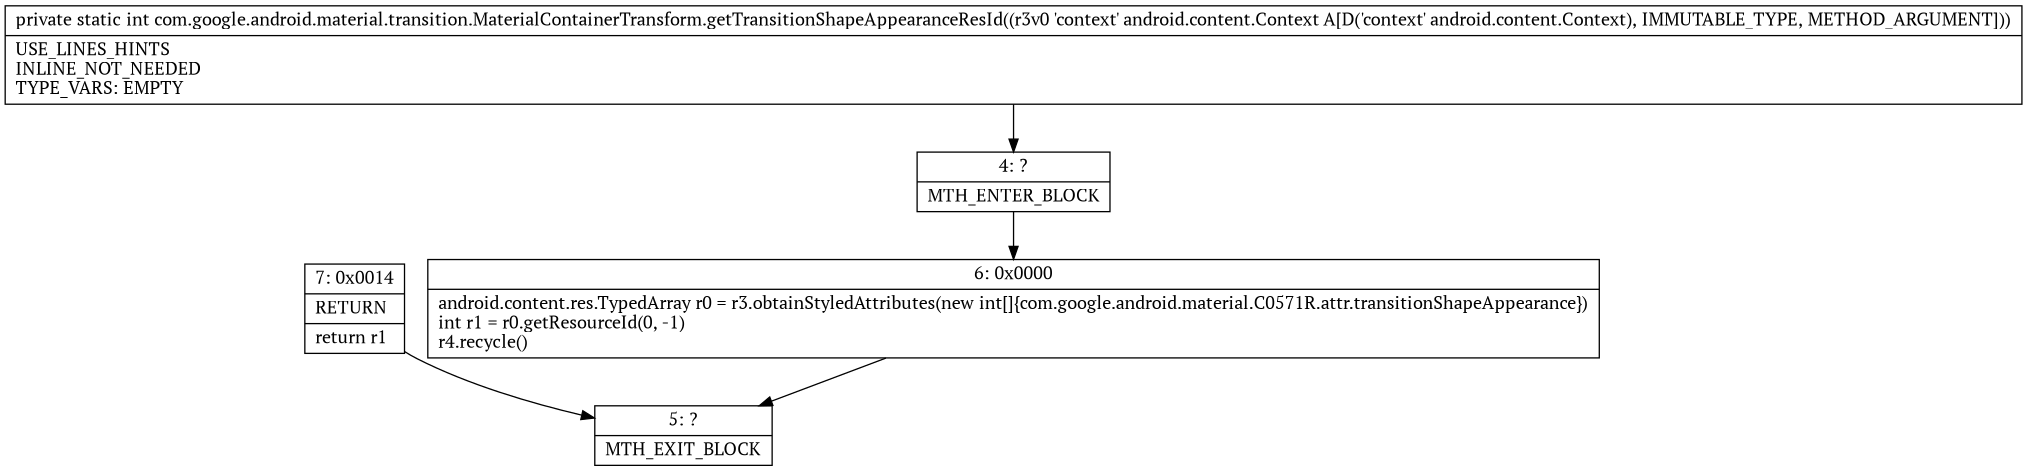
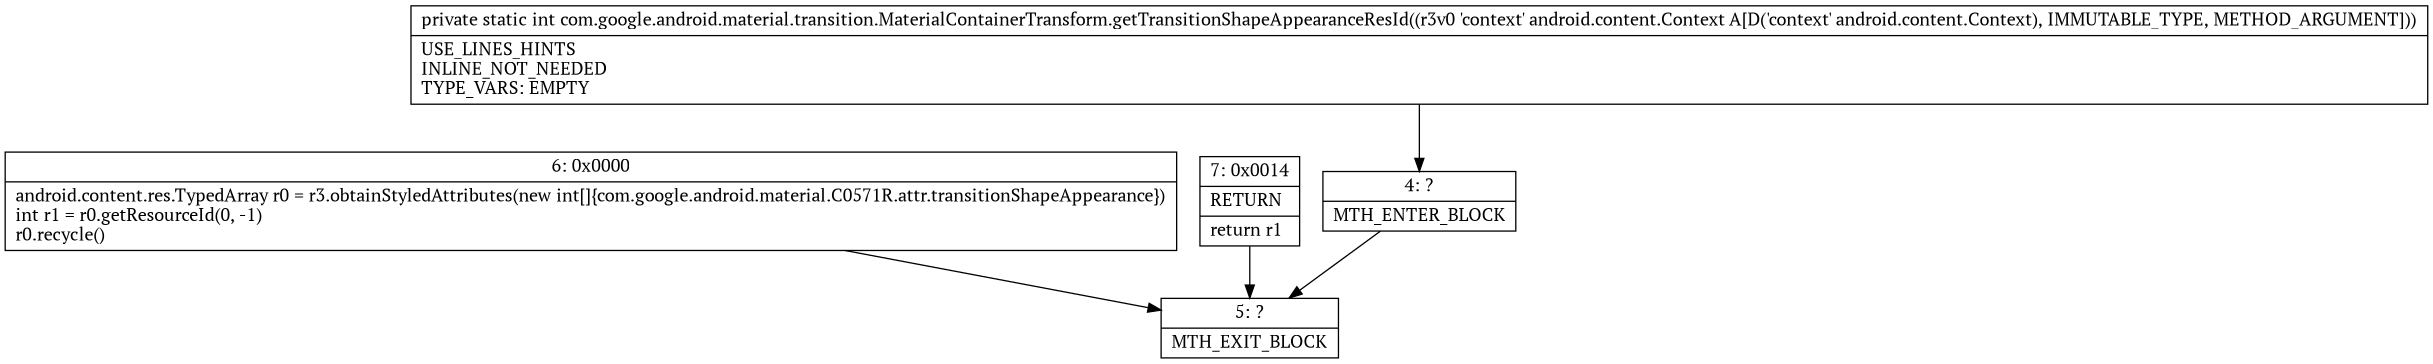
(1014, 229) -> (1340, 261)
(483, 342) -> (61, 235)
